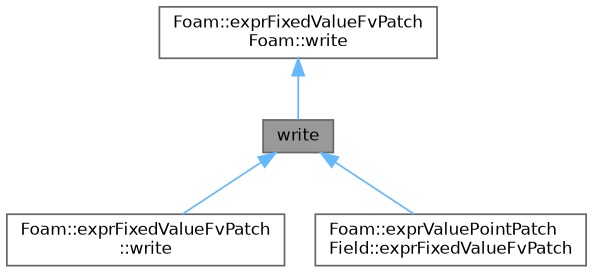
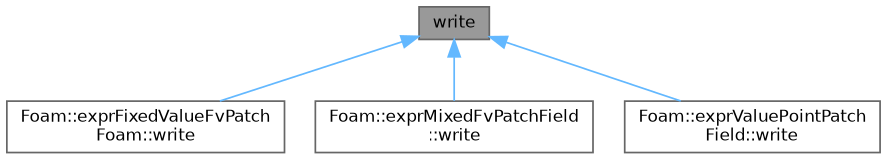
(298, 98) -> (311, 71)
(146, 240) -> (454, 127)
(451, 240) -> (752, 127)
